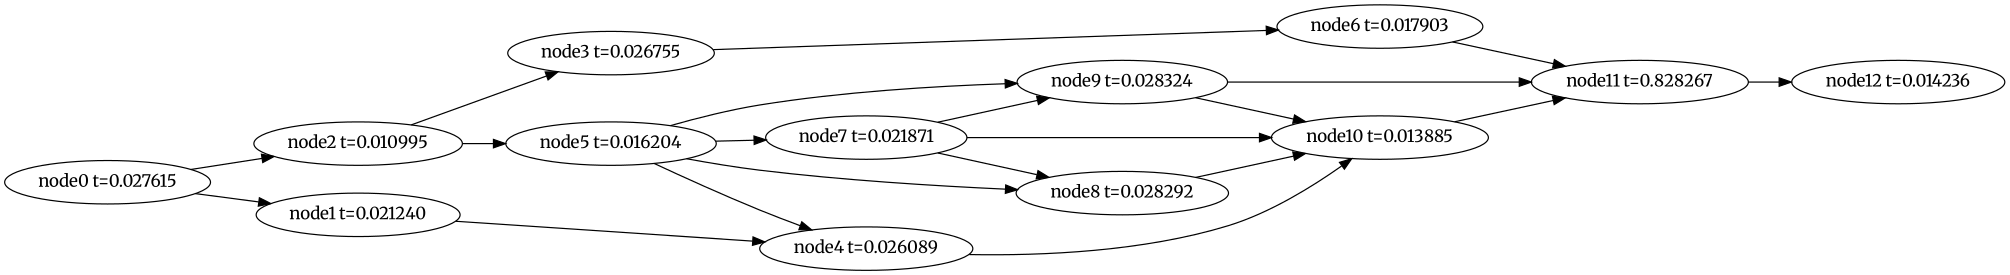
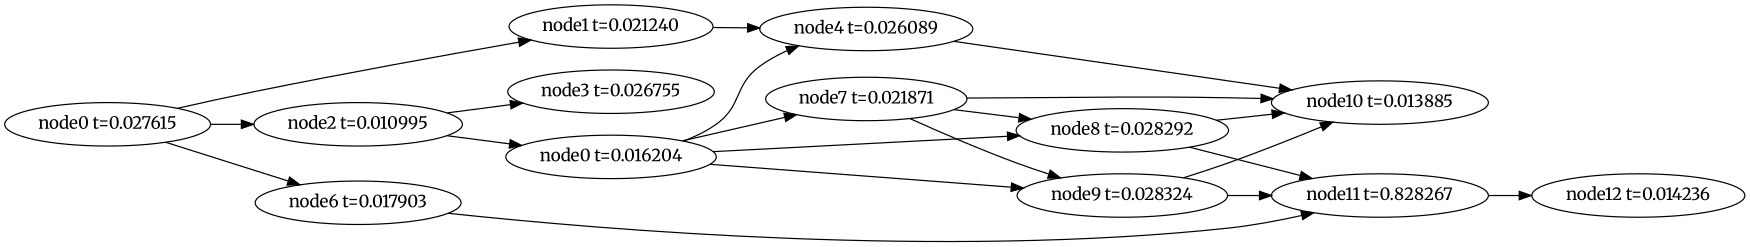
(990, 40) -> (227, 162)
(1504, 111) -> (1250, 163)
(611, 144) -> (611, 157)
